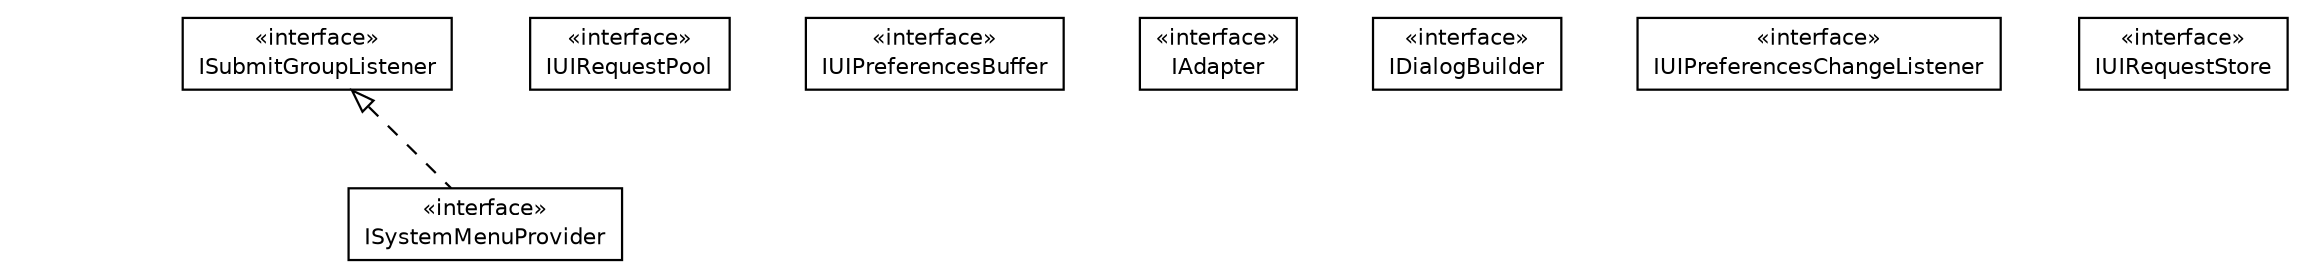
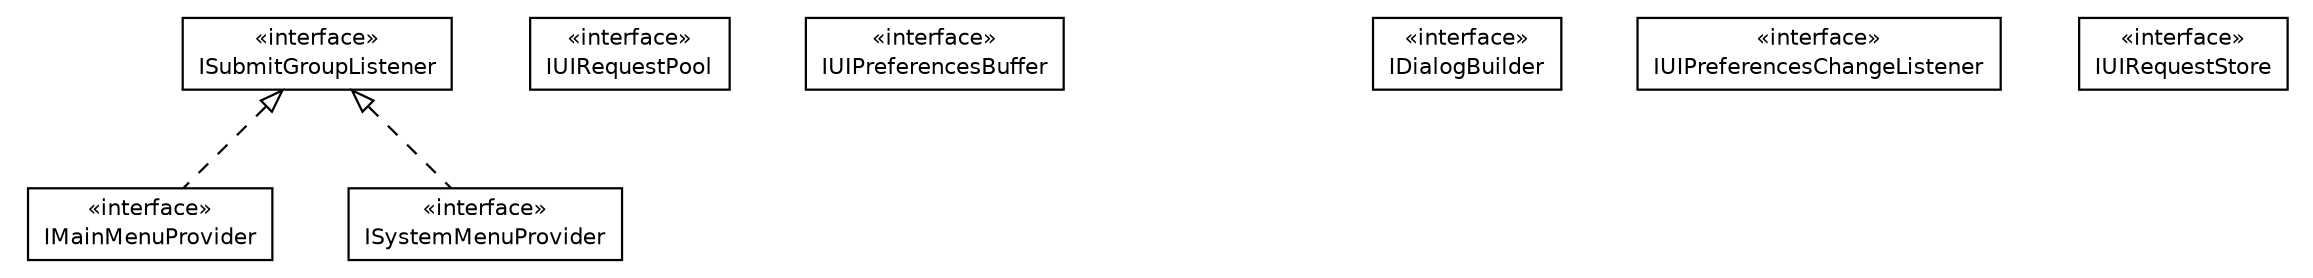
(1218, 54) -> none
none -> (149, 224)
